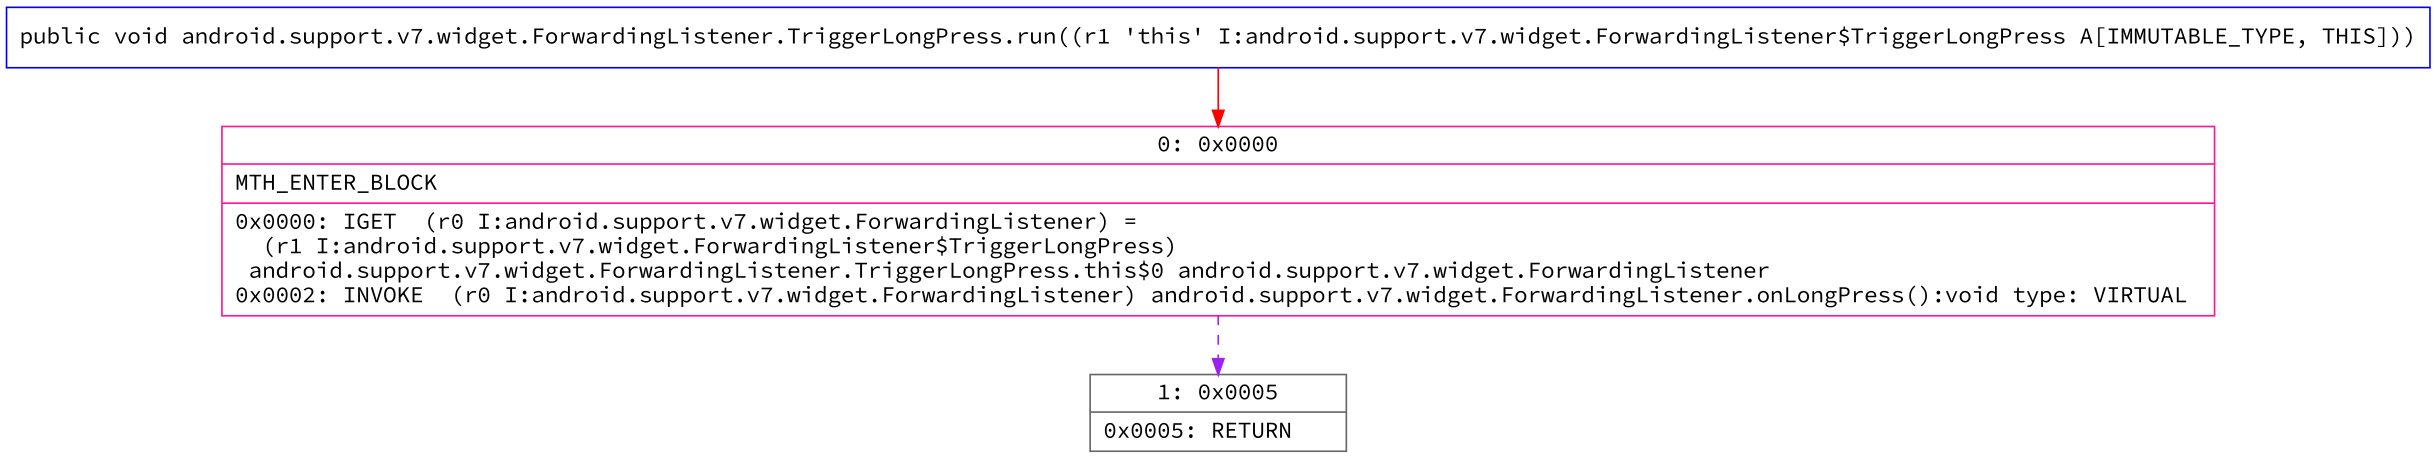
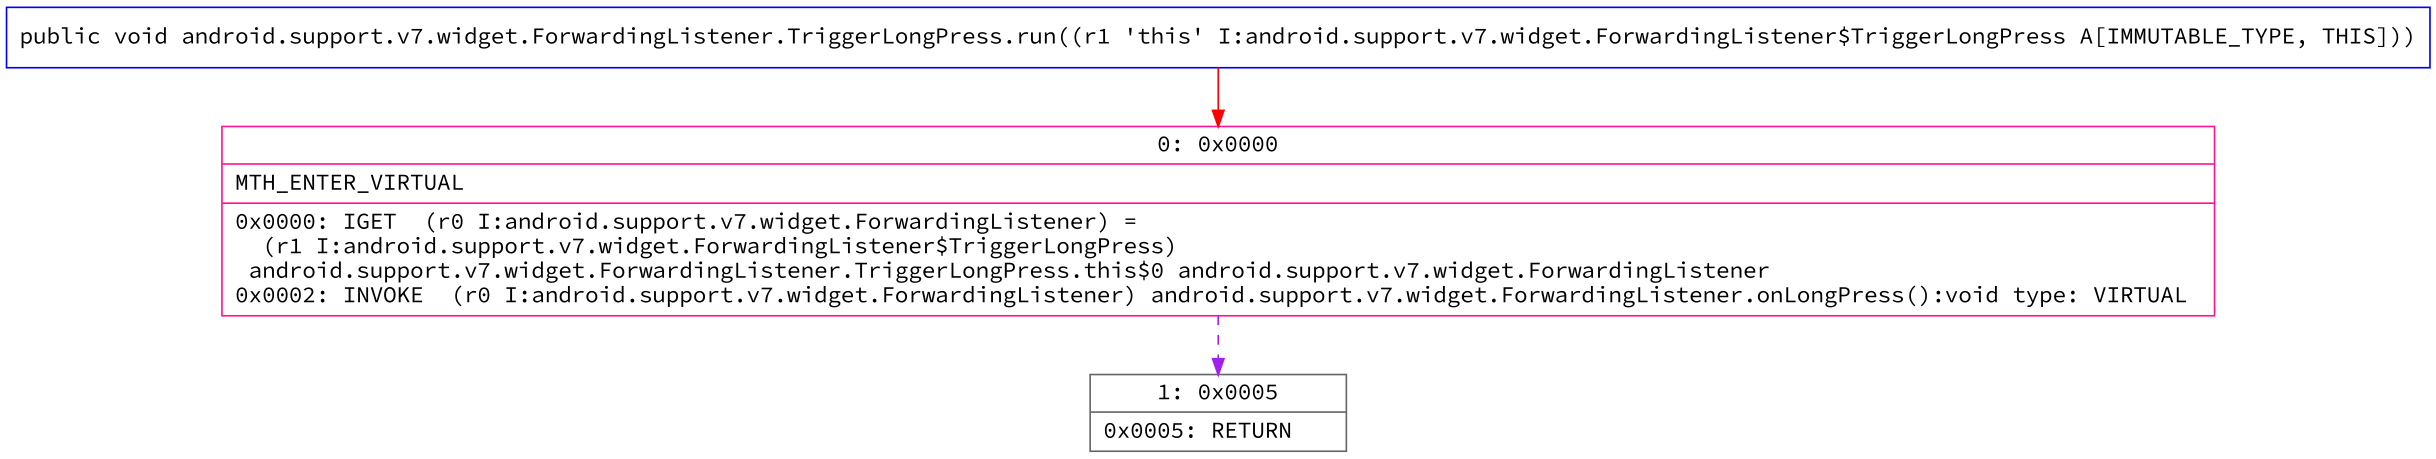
(336, 183) -> (350, 183)
